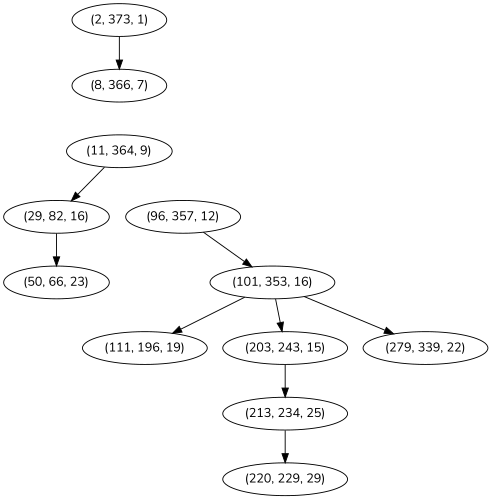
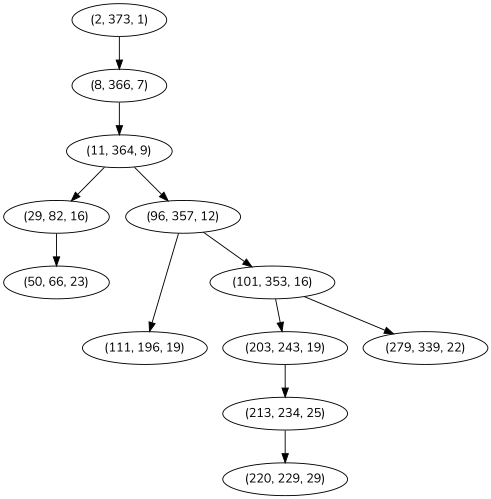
none -> (119, 114)
none -> (148, 181)
(213, 313) -> (165, 278)
(285, 348) -> (285, 348)
